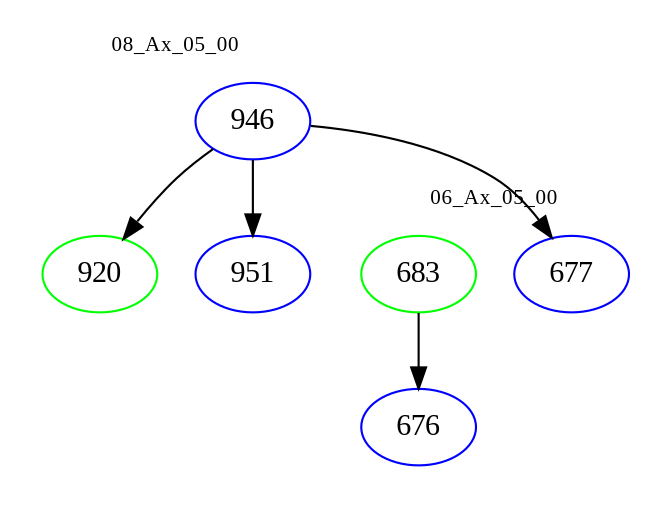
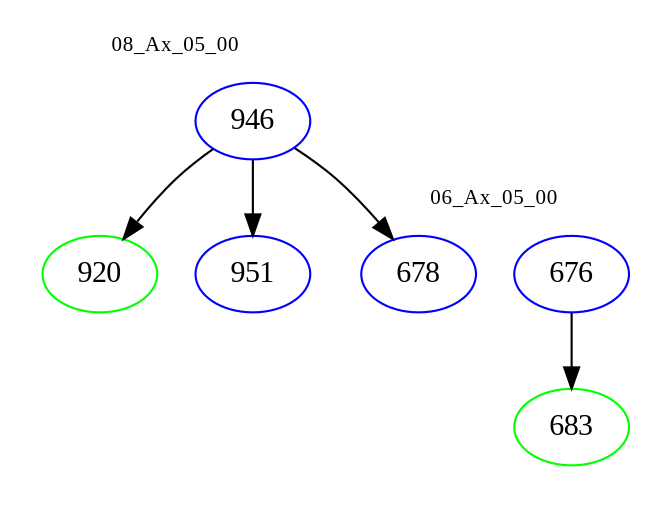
(572, 274) -> (419, 274)
(419, 340) -> (572, 340)
